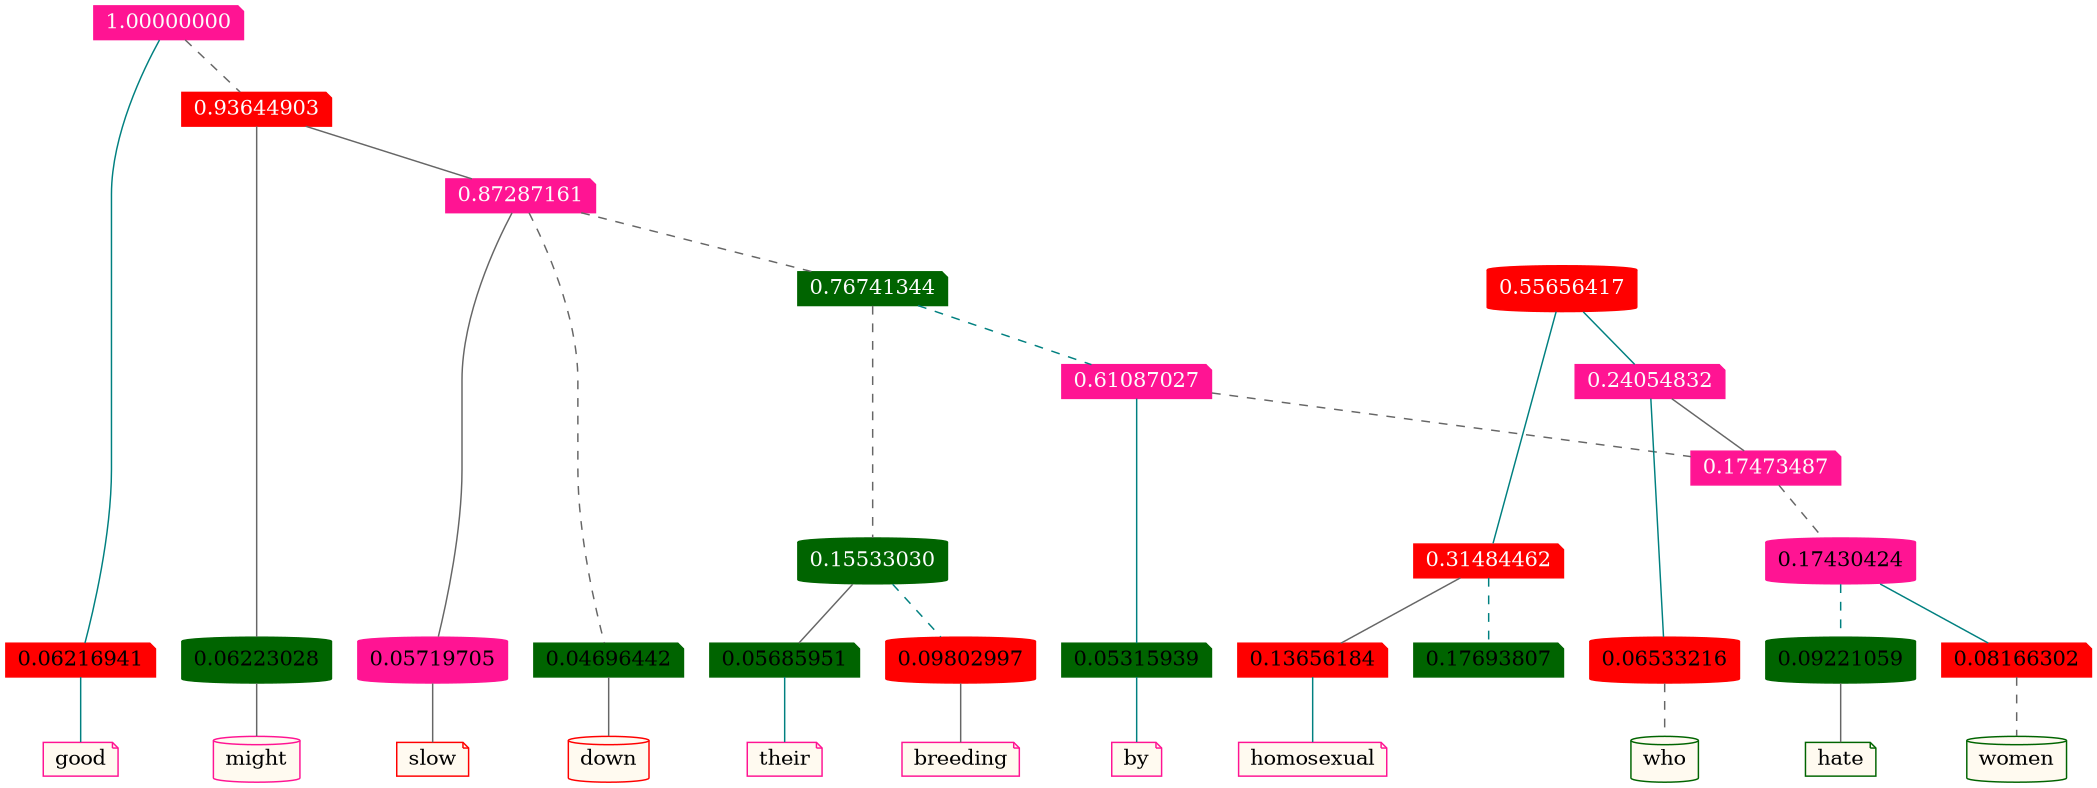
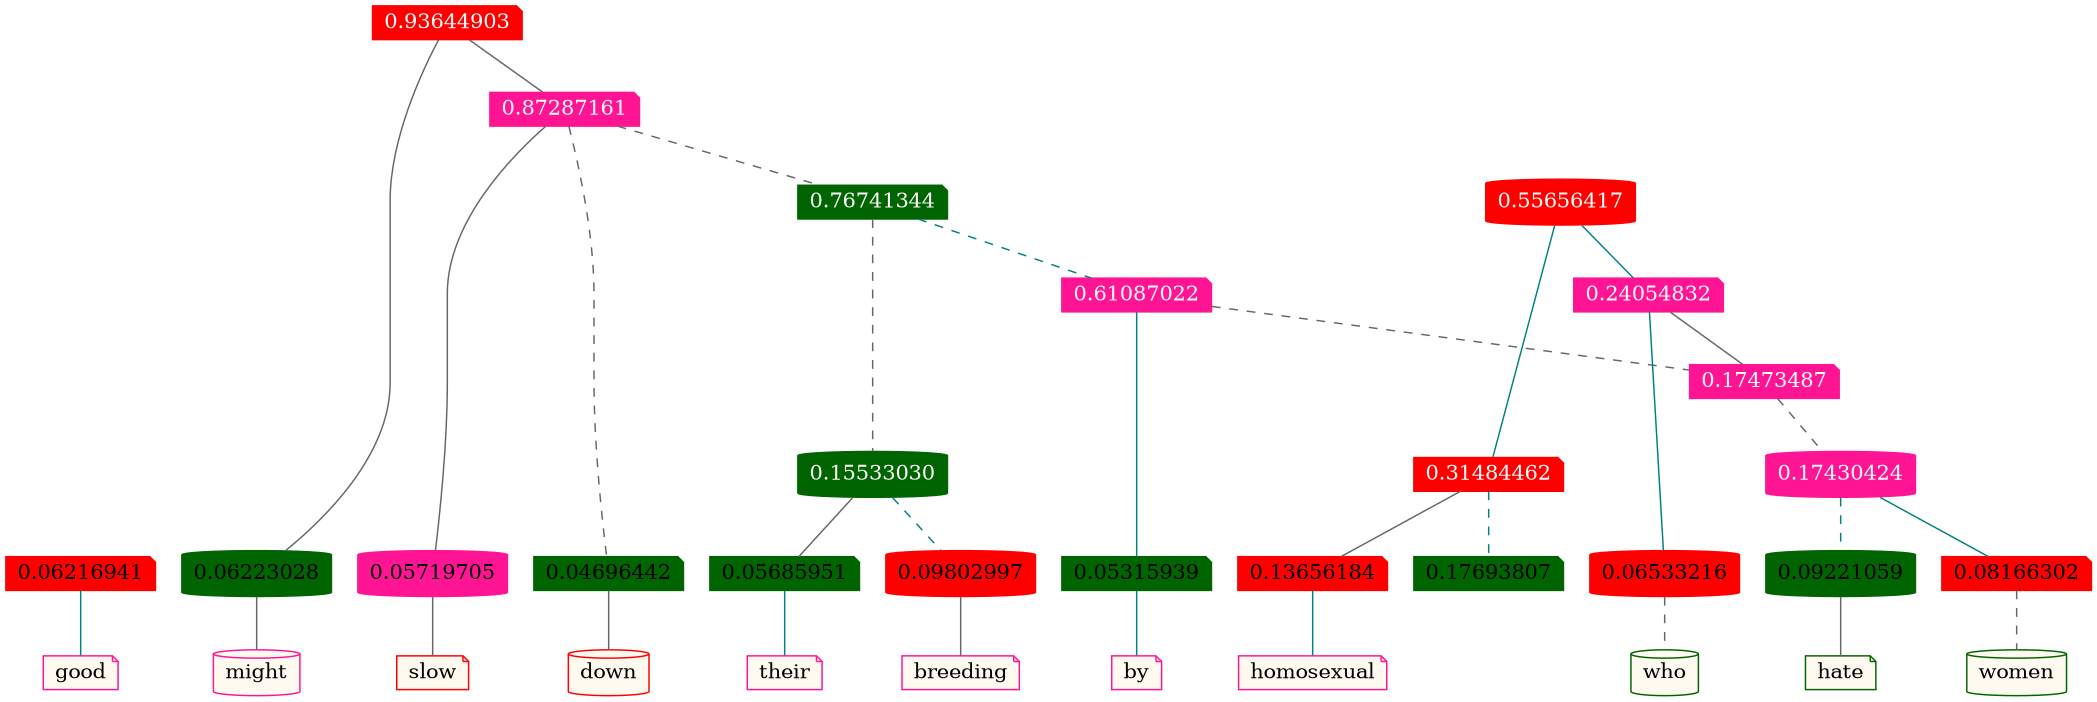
(169, 23) -> none
(1137, 382) -> (1137, 295)
(1841, 561) -> (1841, 474)
